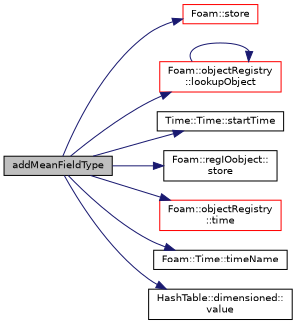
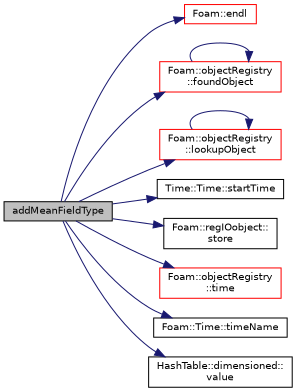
(220, 14) -> (220, 14)
none -> (220, 77)
